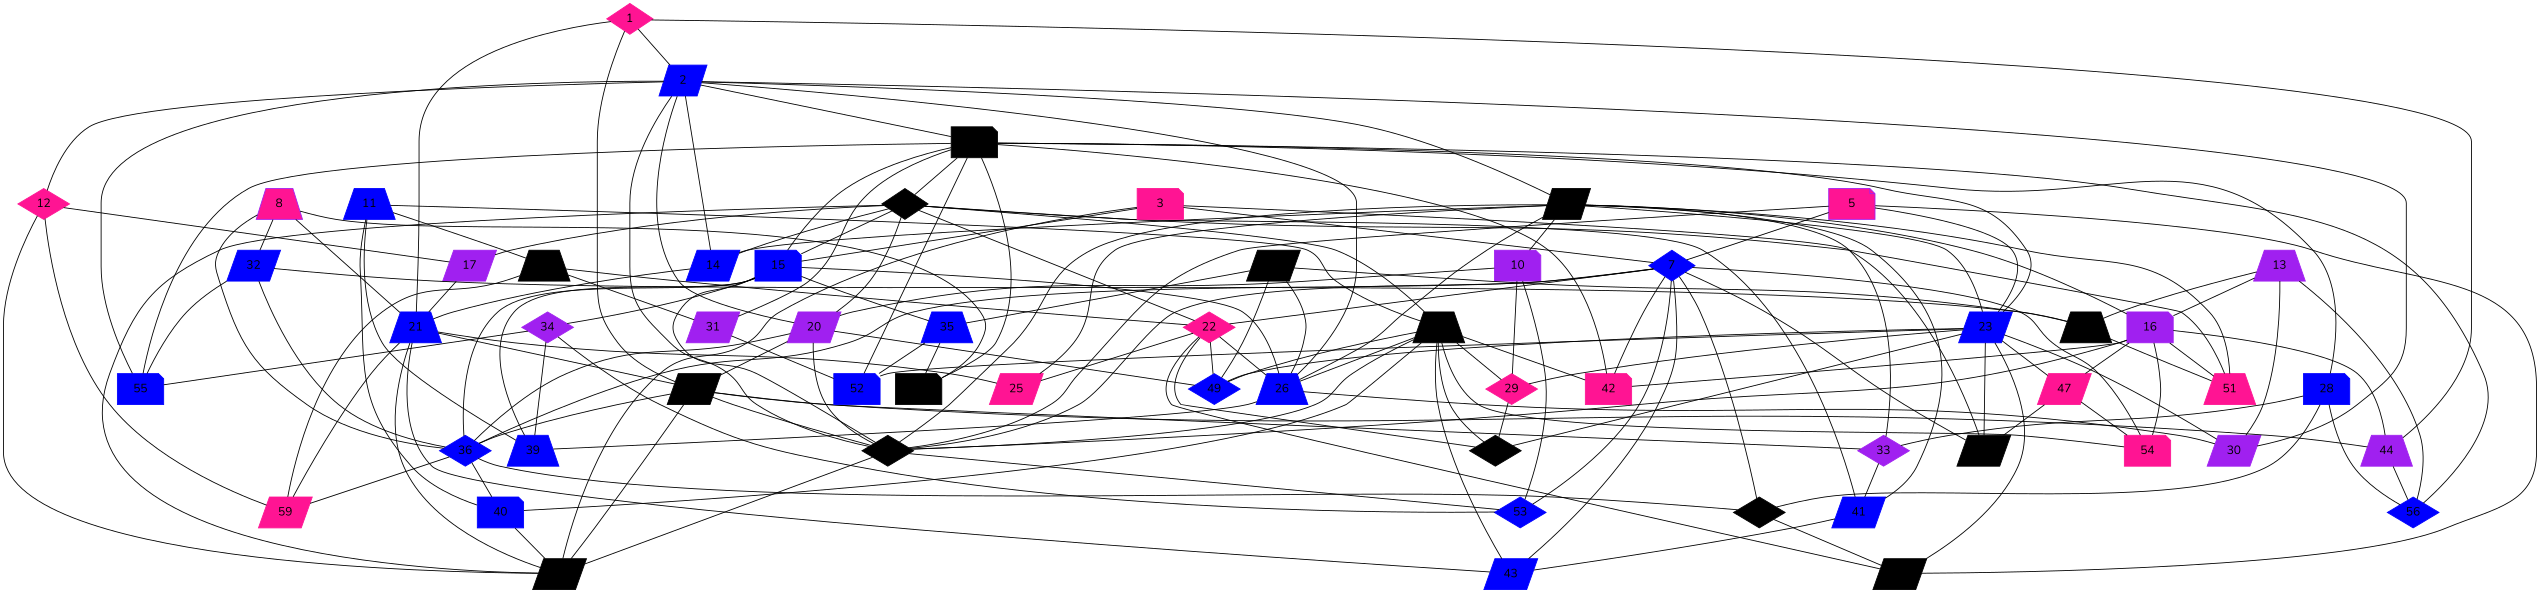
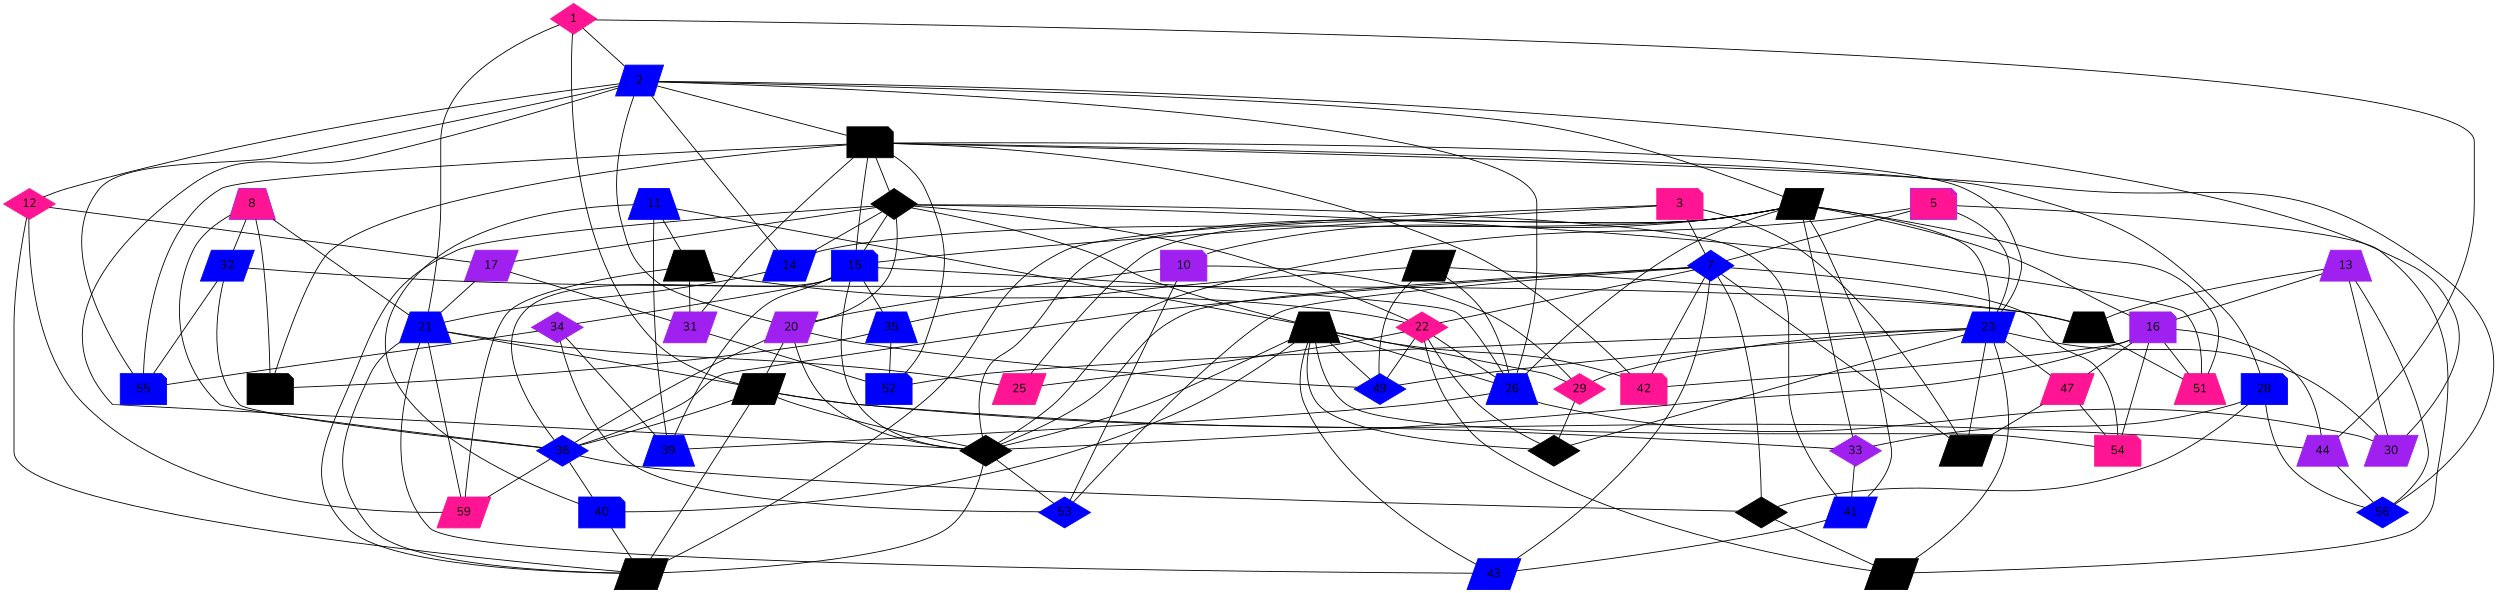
none -> (583, 294)
